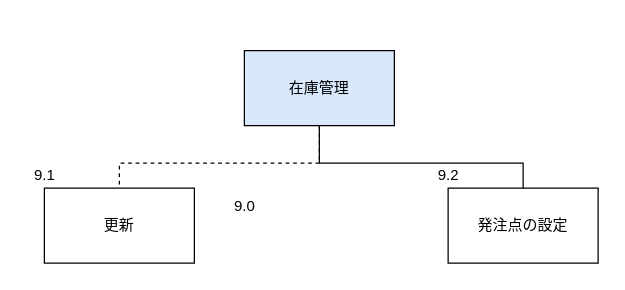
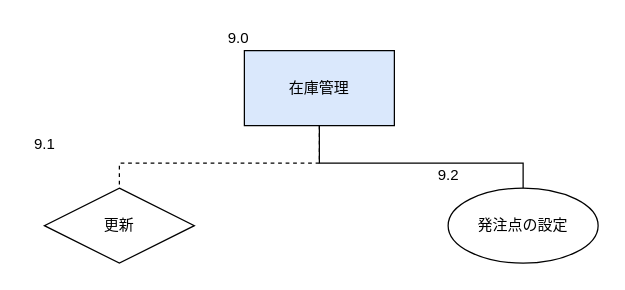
(44, 176) -> (44, 144)
(244, 207) -> (238, 38)
(119, 226) -> (119, 226)
(523, 226) -> (523, 226)
